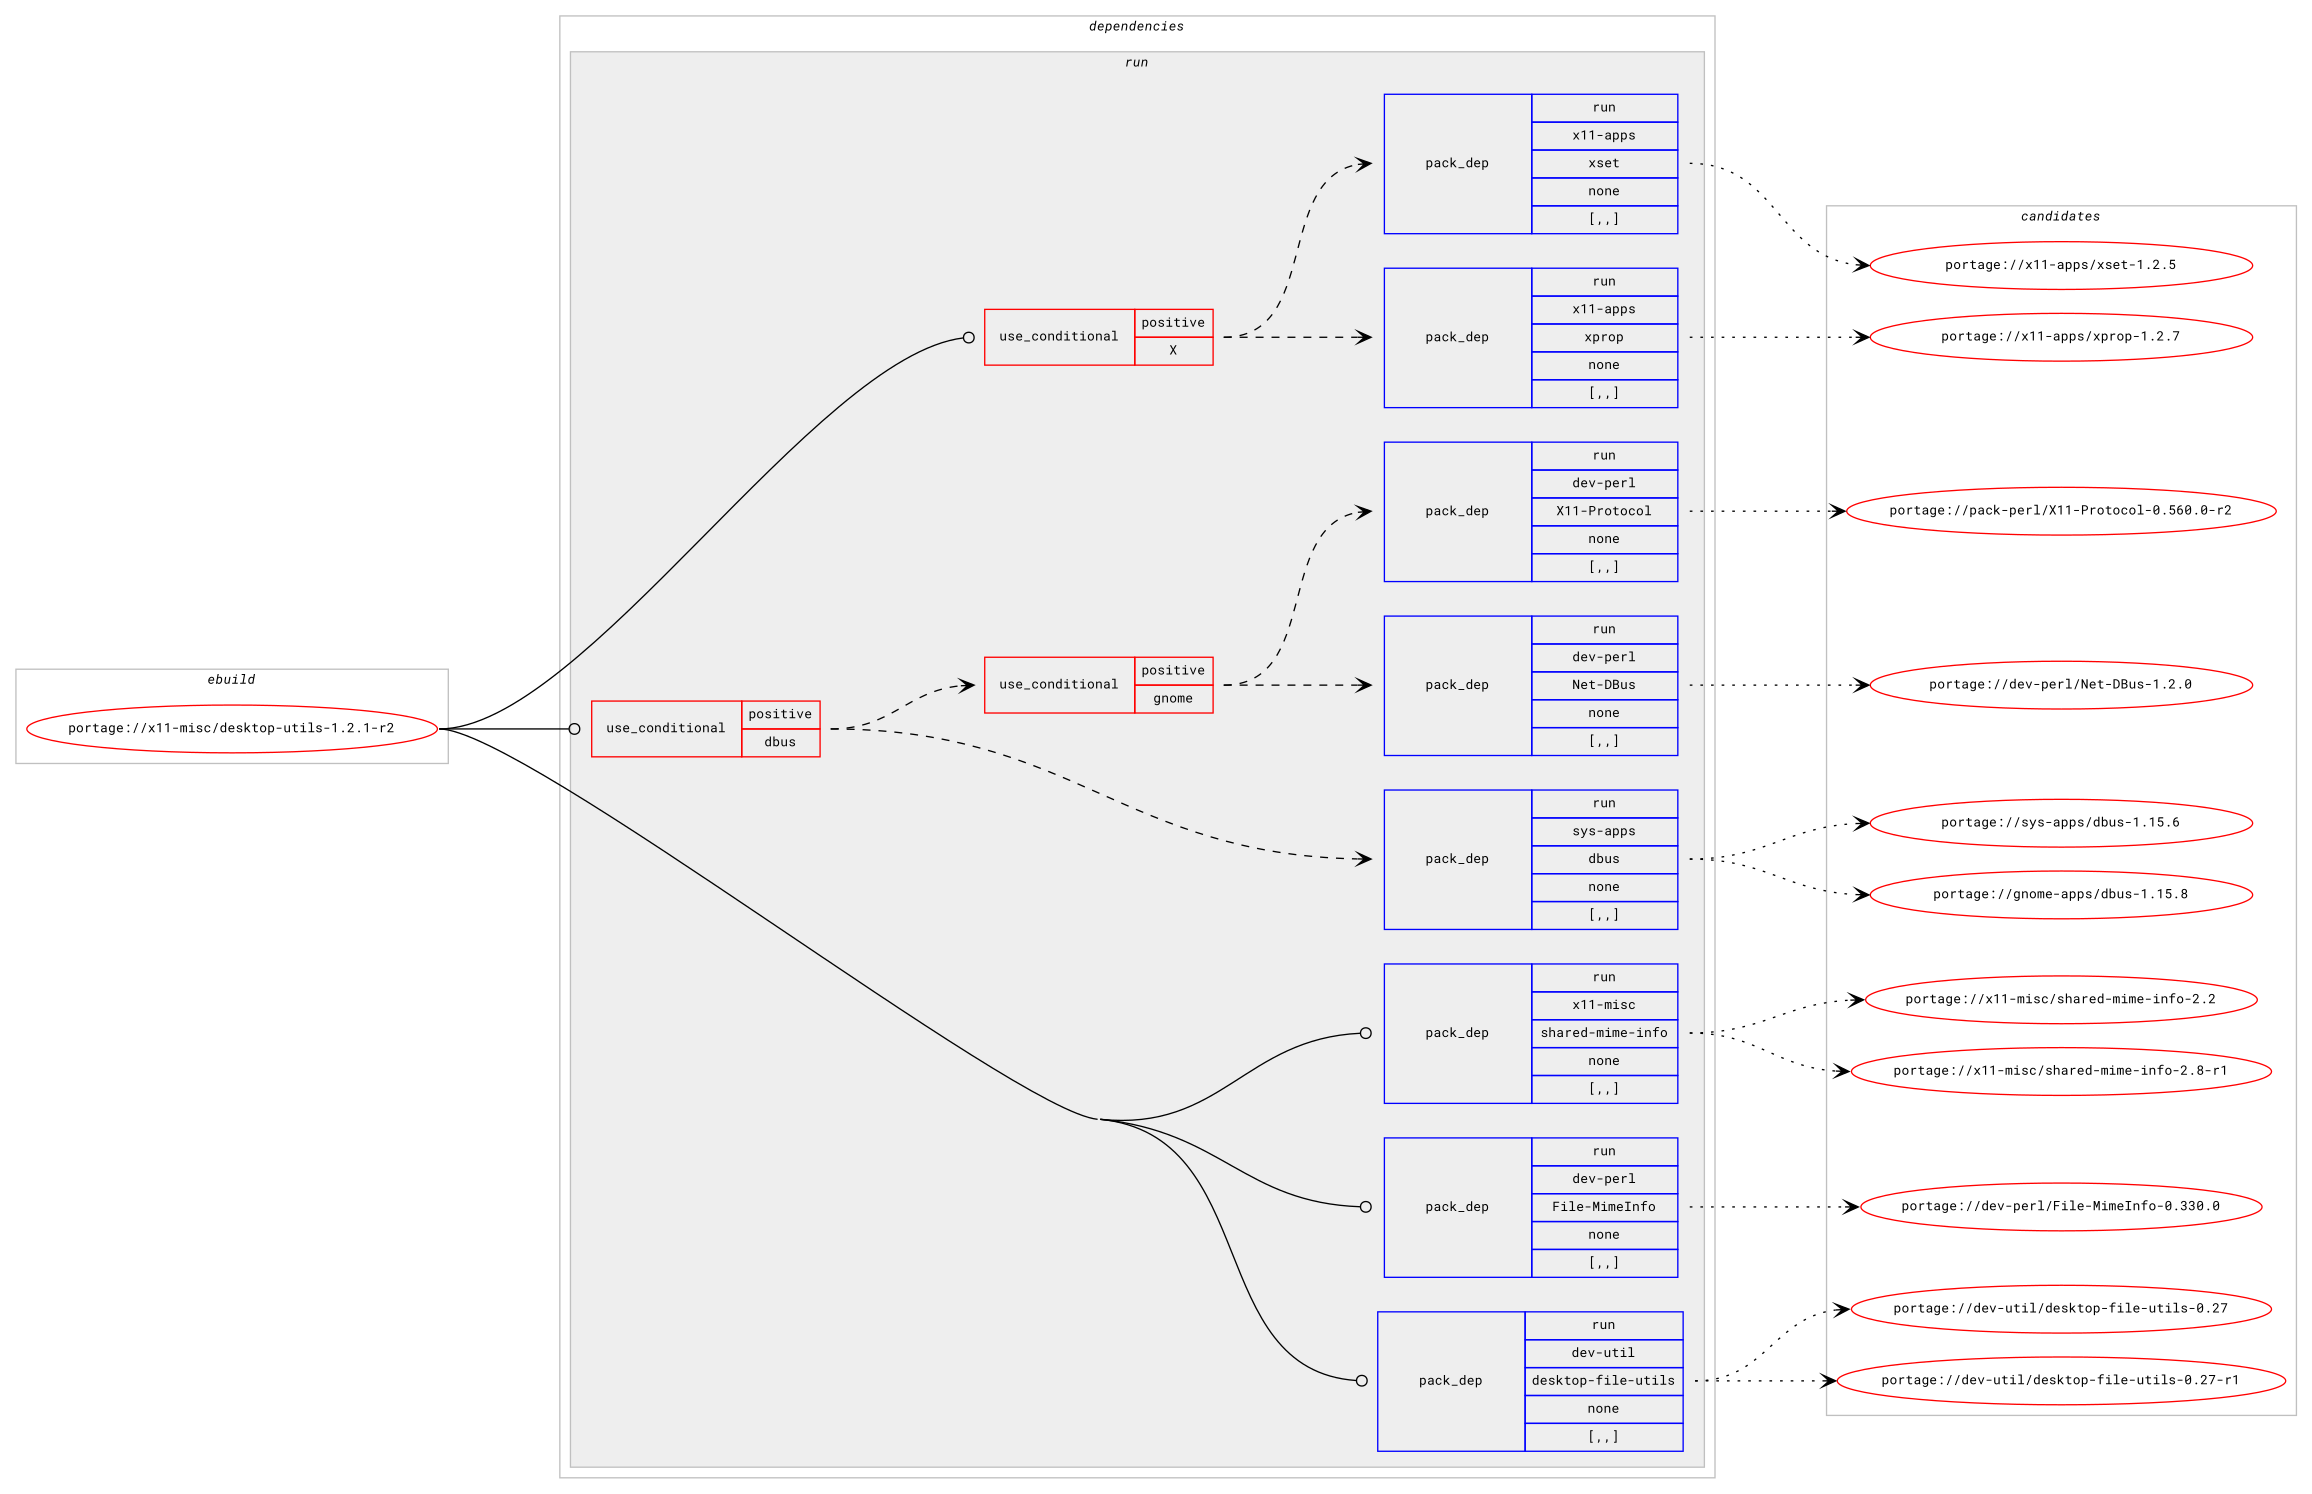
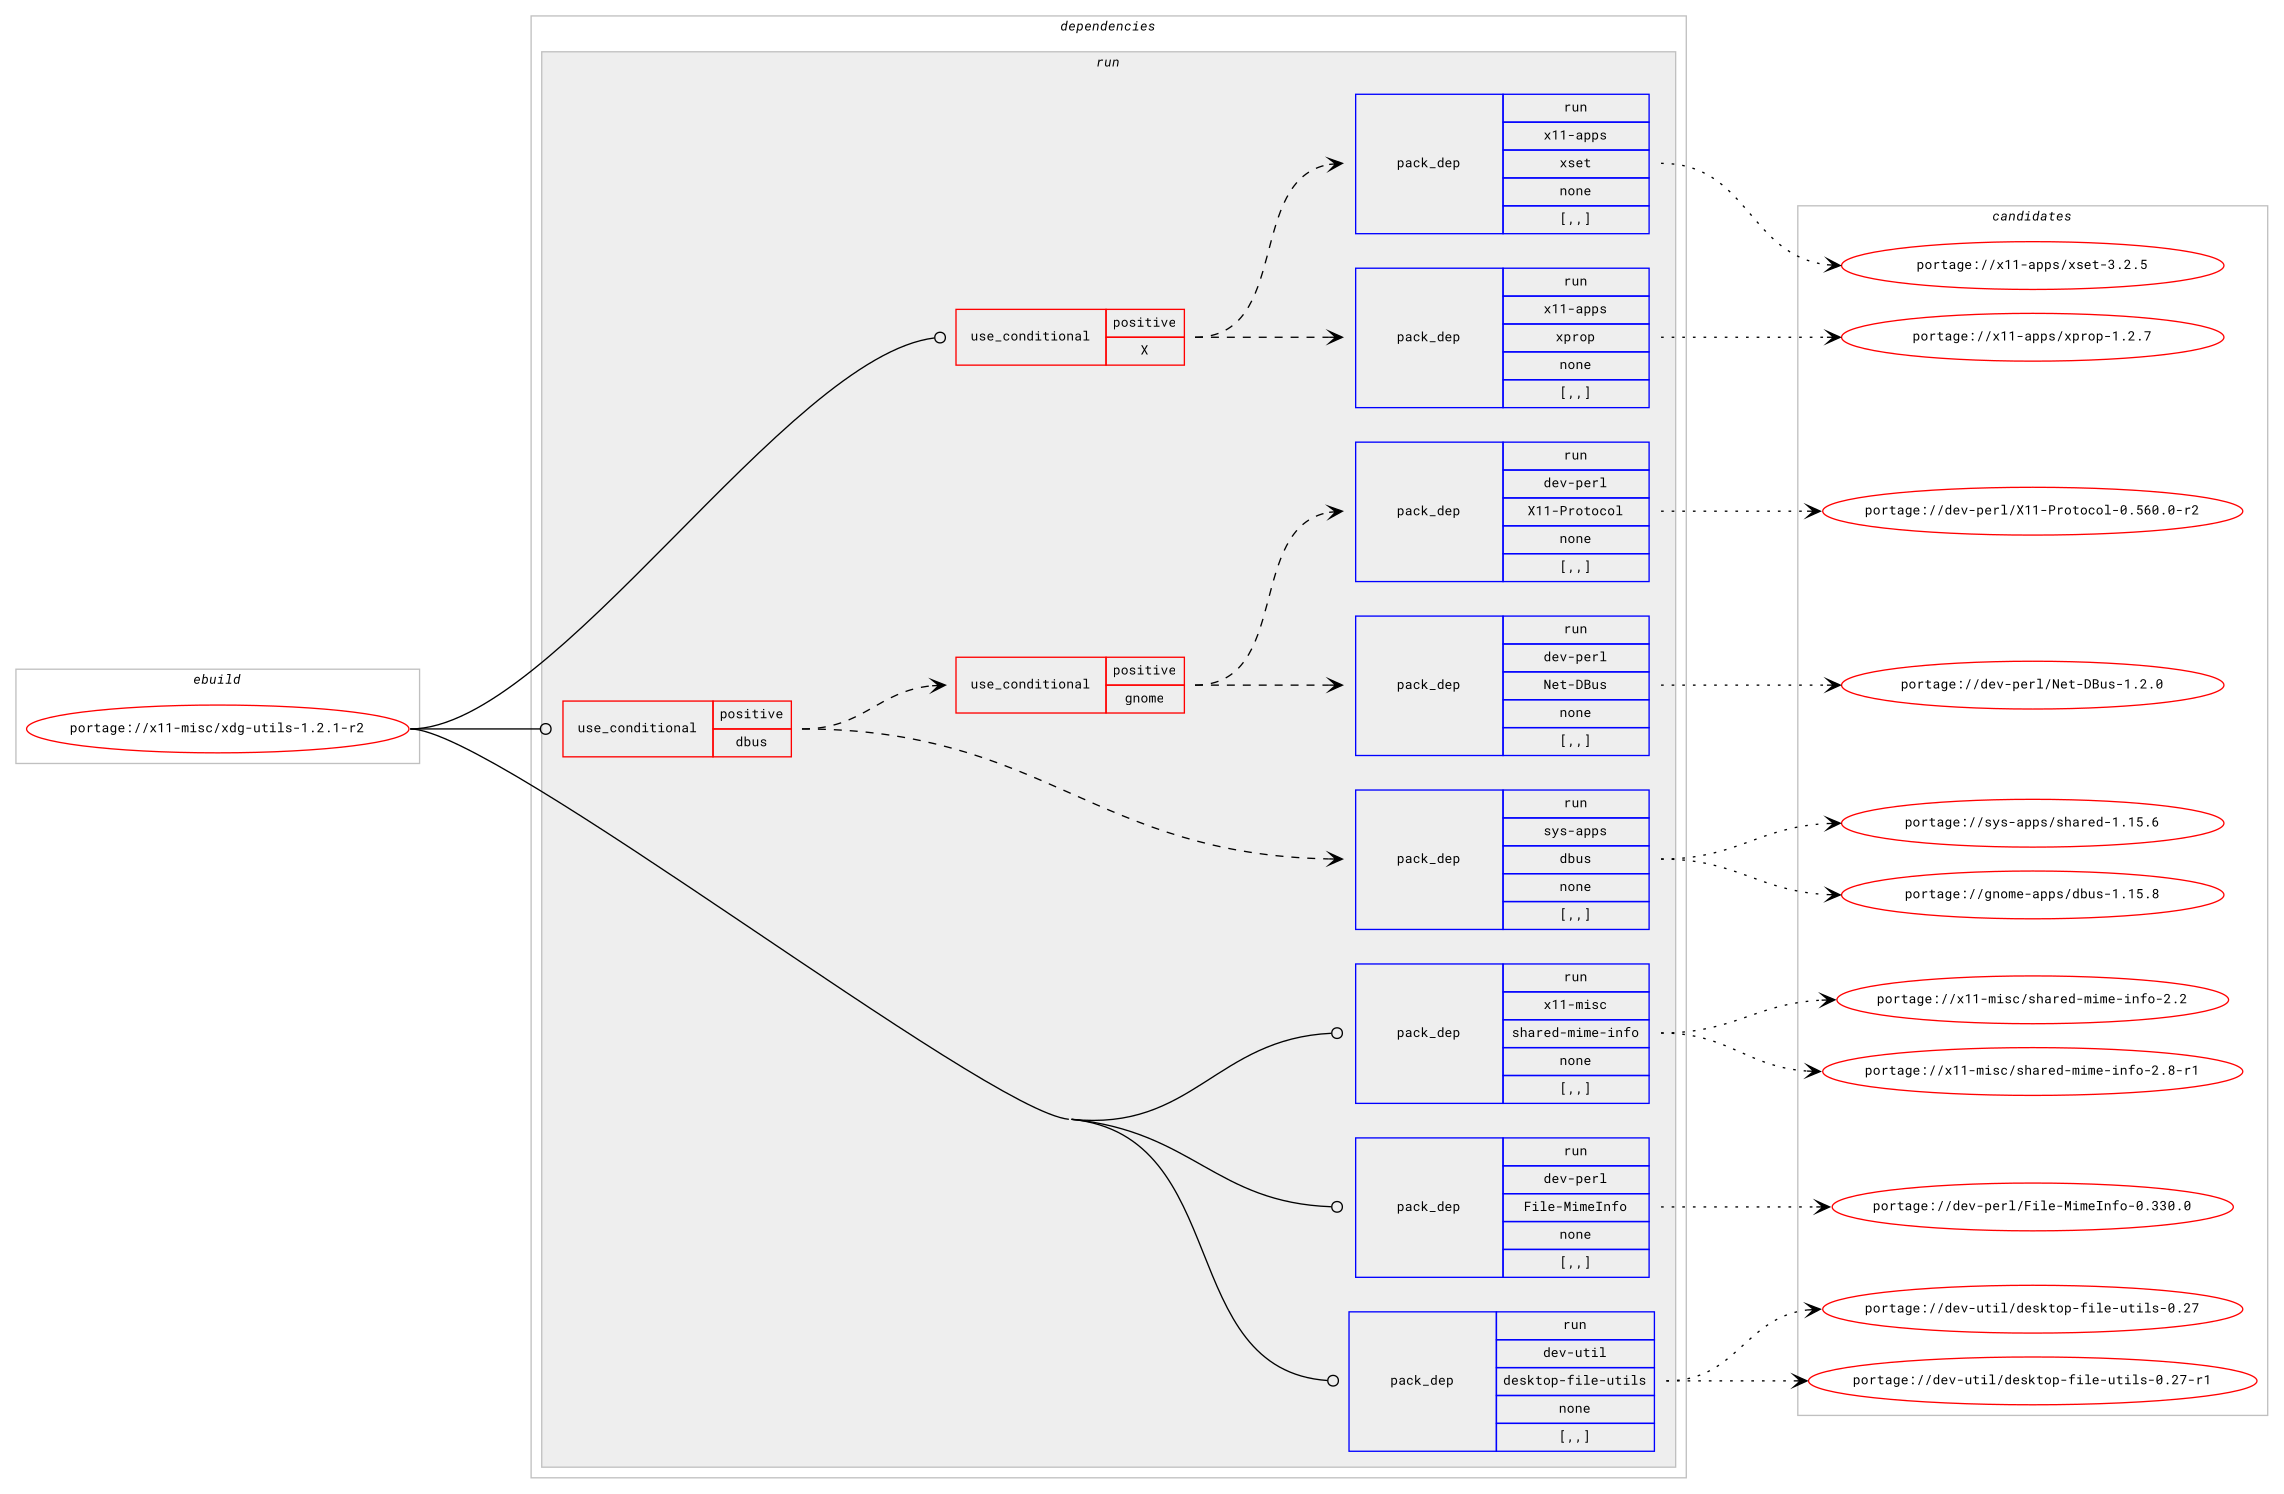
(2062, 266) -> (2033, 266)
(2062, 511) -> (2033, 511)
(232, 729) -> (218, 729)
(2062, 823) -> (2033, 823)
